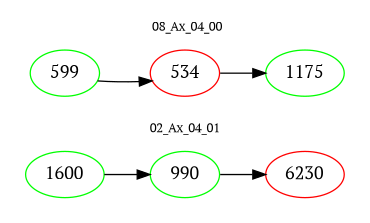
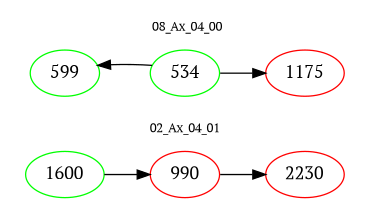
(185, 73) -> (185, 73)
(305, 73) -> (305, 73)
(118, 82) -> (131, 65)
(185, 175) -> (185, 175)
(305, 175) -> (305, 175)
